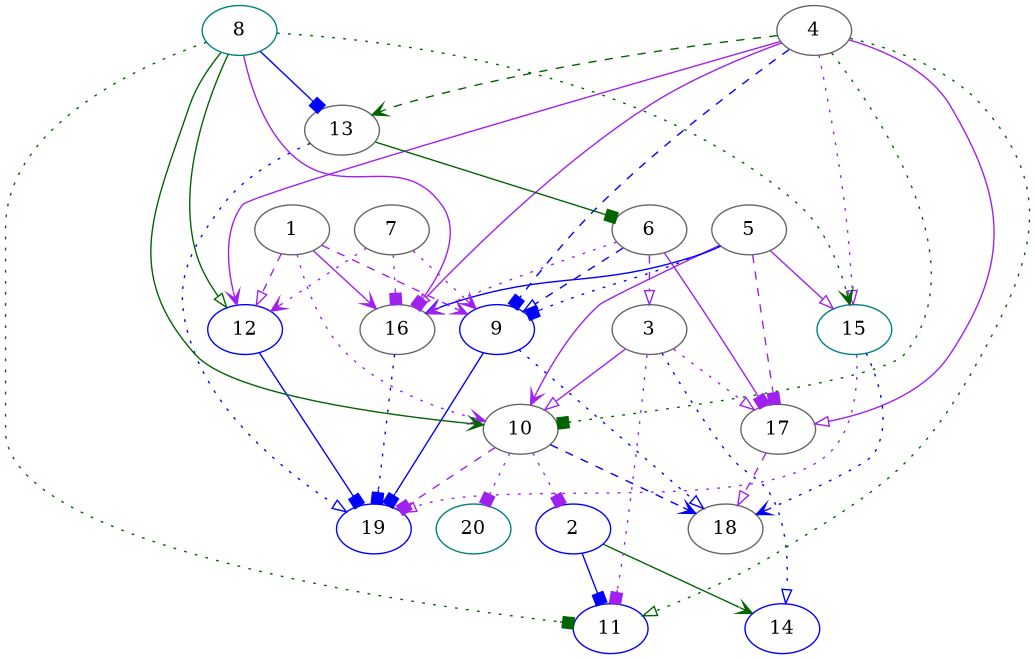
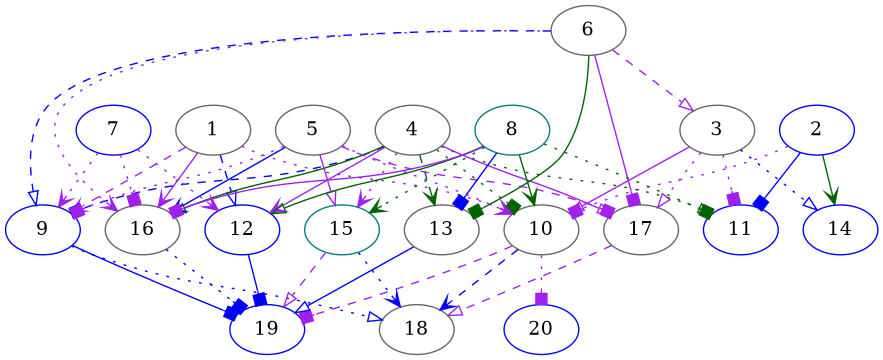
(589, 148) -> (285, 178)
(840, 172) -> (381, 174)
(489, 178) -> (570, 143)
(392, 230) -> (114, 130)
(272, 273) -> (226, 173)
(617, 283) -> (205, 174)
(611, 298) -> (421, 178)
(186, 325) -> (361, 276)
(544, 473) -> (697, 176)
(704, 489) -> (309, 274)
(474, 529) -> (541, 330)
